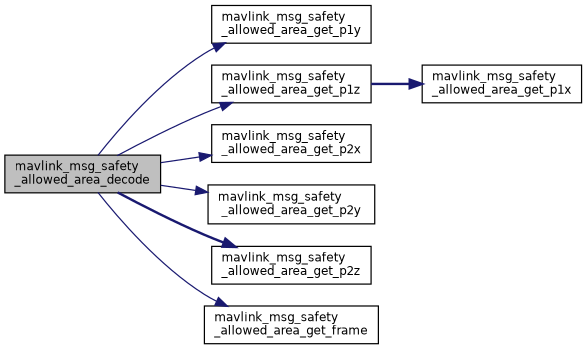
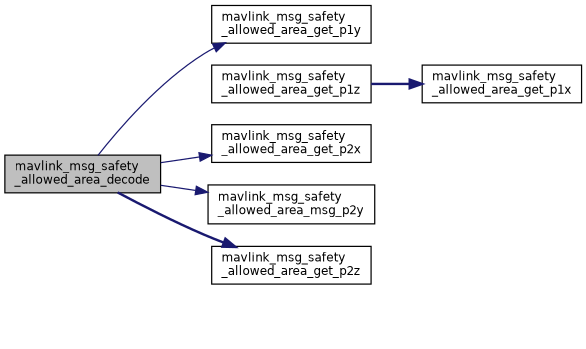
(168, 130) -> none
(291, 204) -> (291, 204)
(291, 325) -> none
